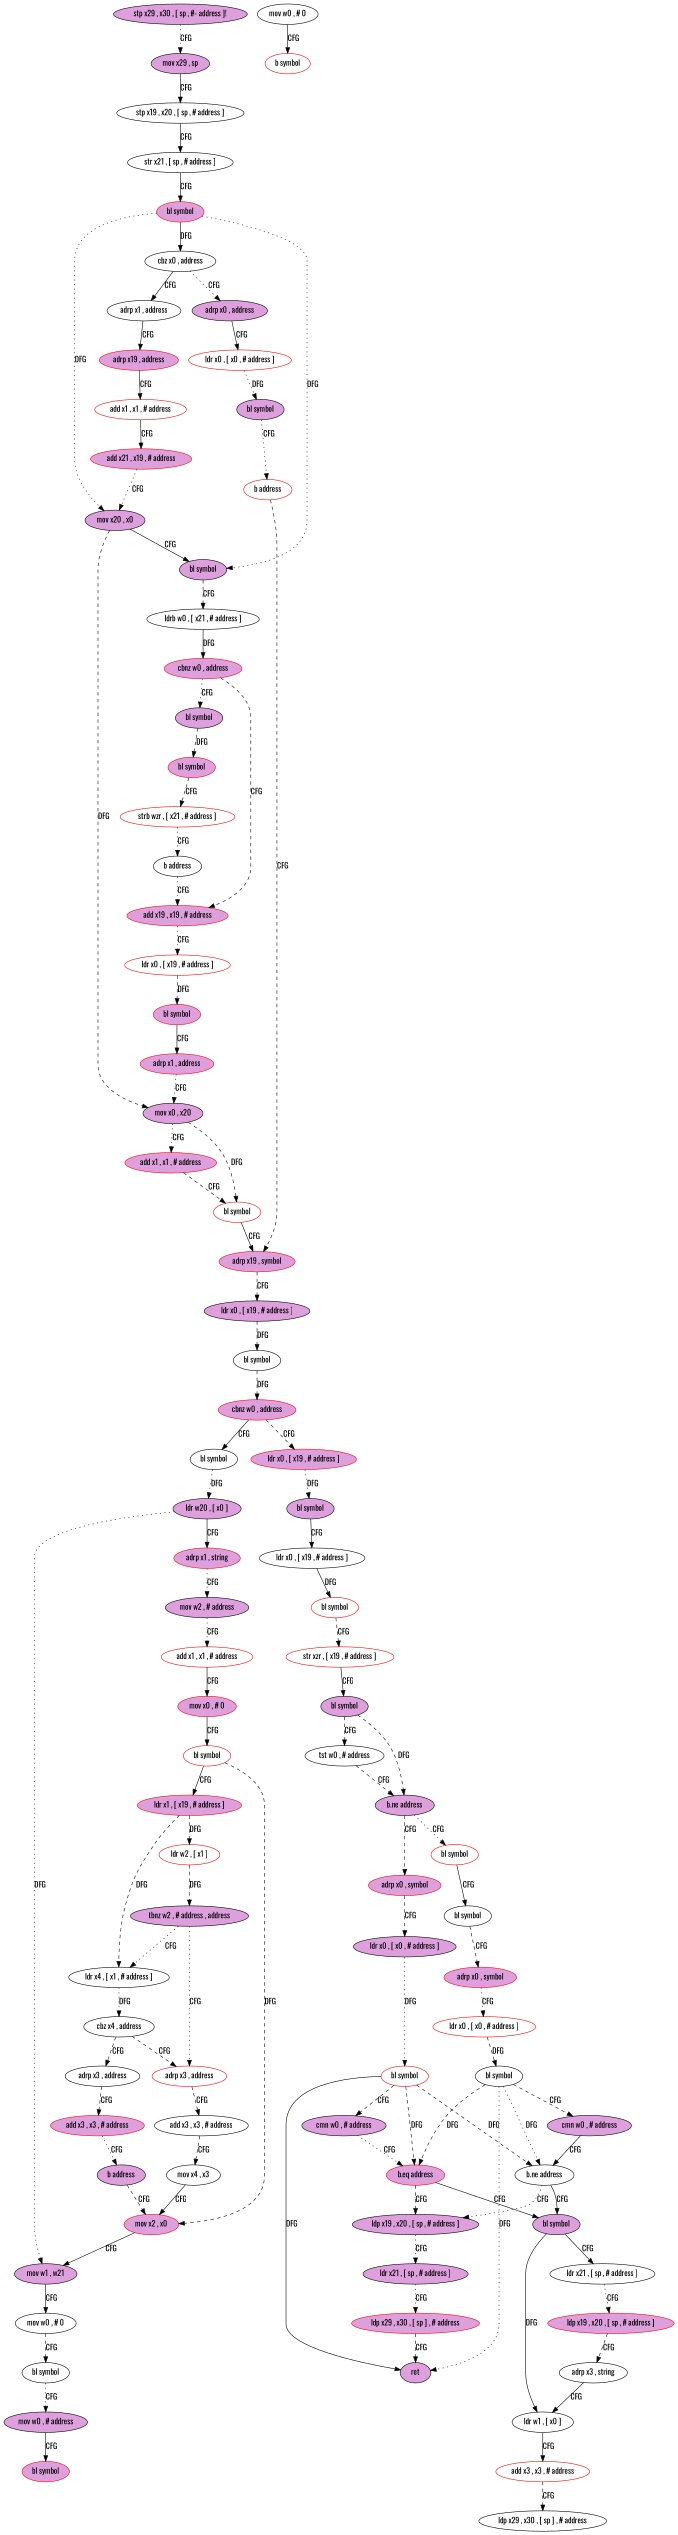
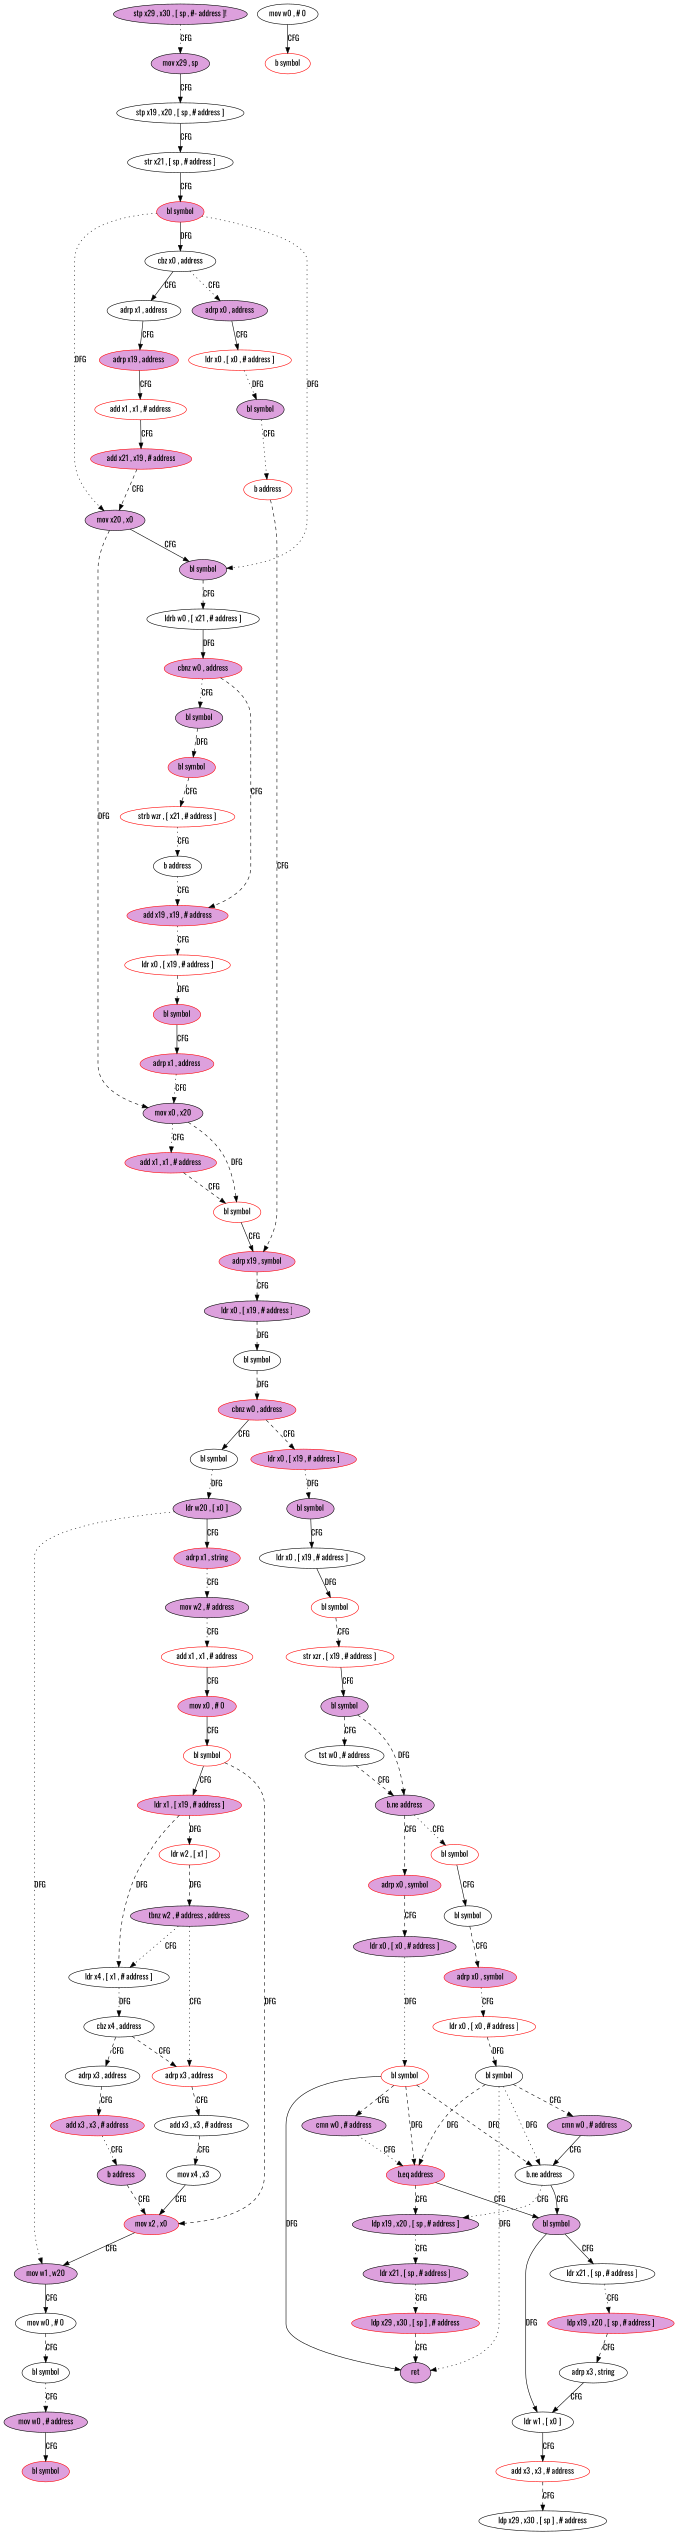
(129, 487) -> (129, 487)
(46, 2274) -> (46, 2274)
